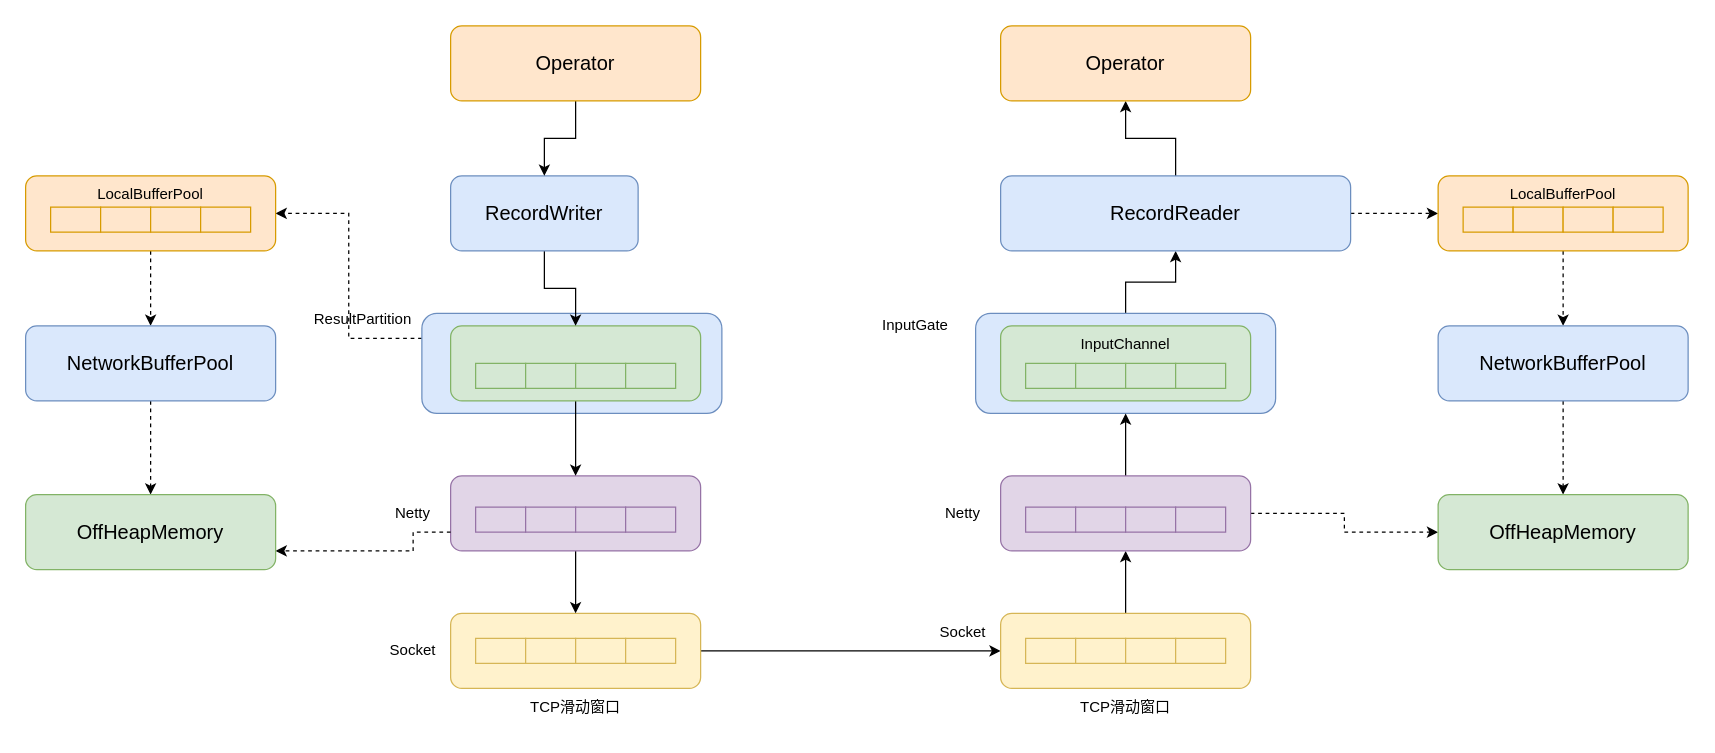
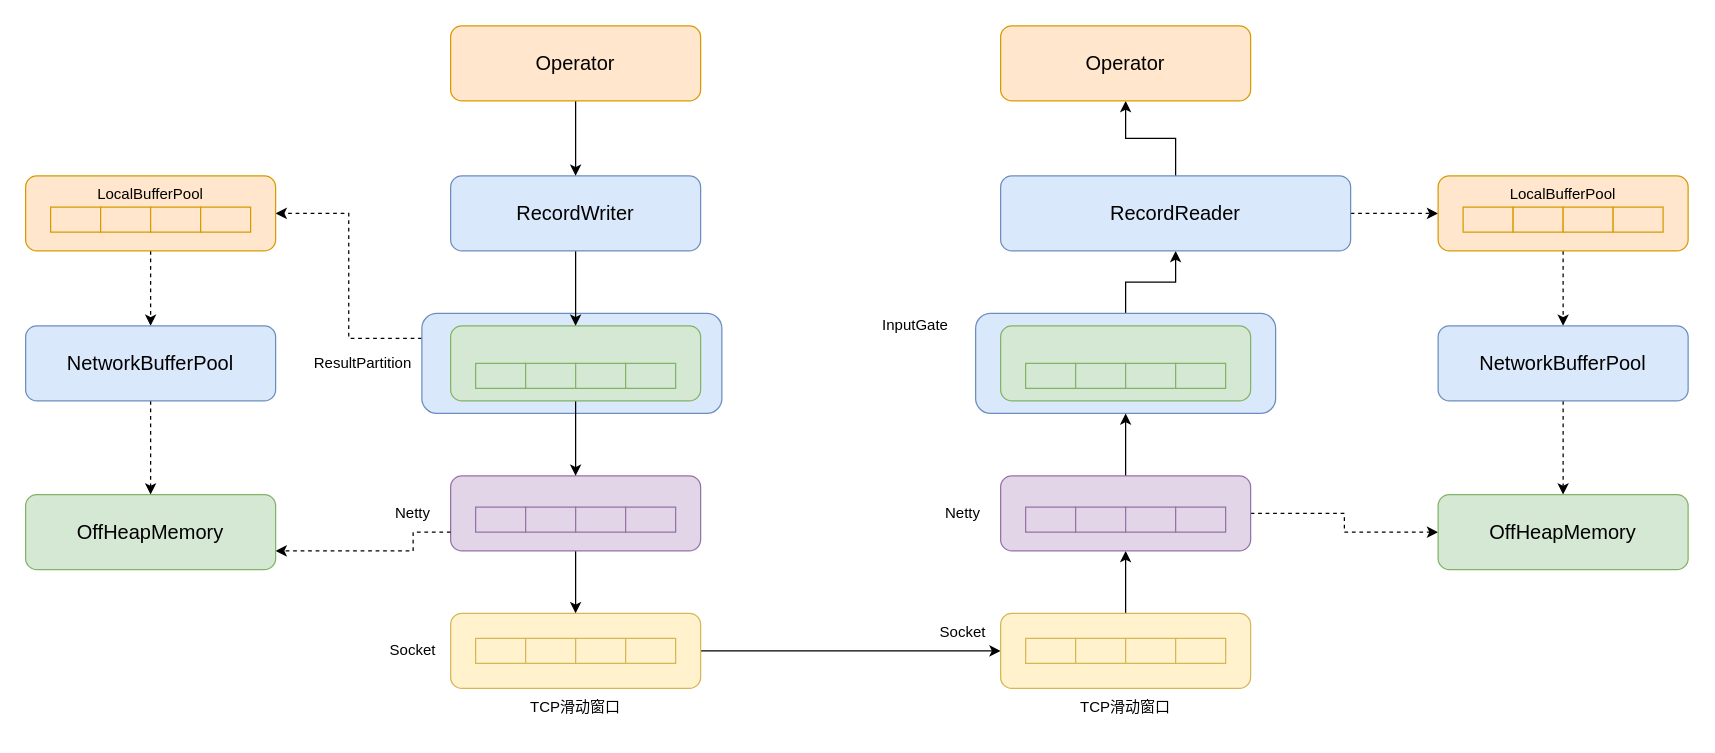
(544, 213) -> (576, 213)
(363, 319) -> (363, 363)
(1126, 344) -> none
